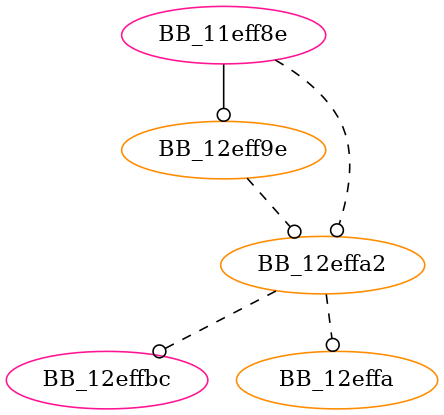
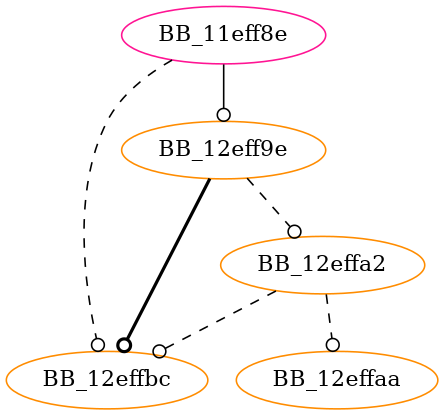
(343, 128) -> (88, 184)
none -> (169, 259)
(107, 380) -> (107, 380)
(337, 380) -> (337, 380)
